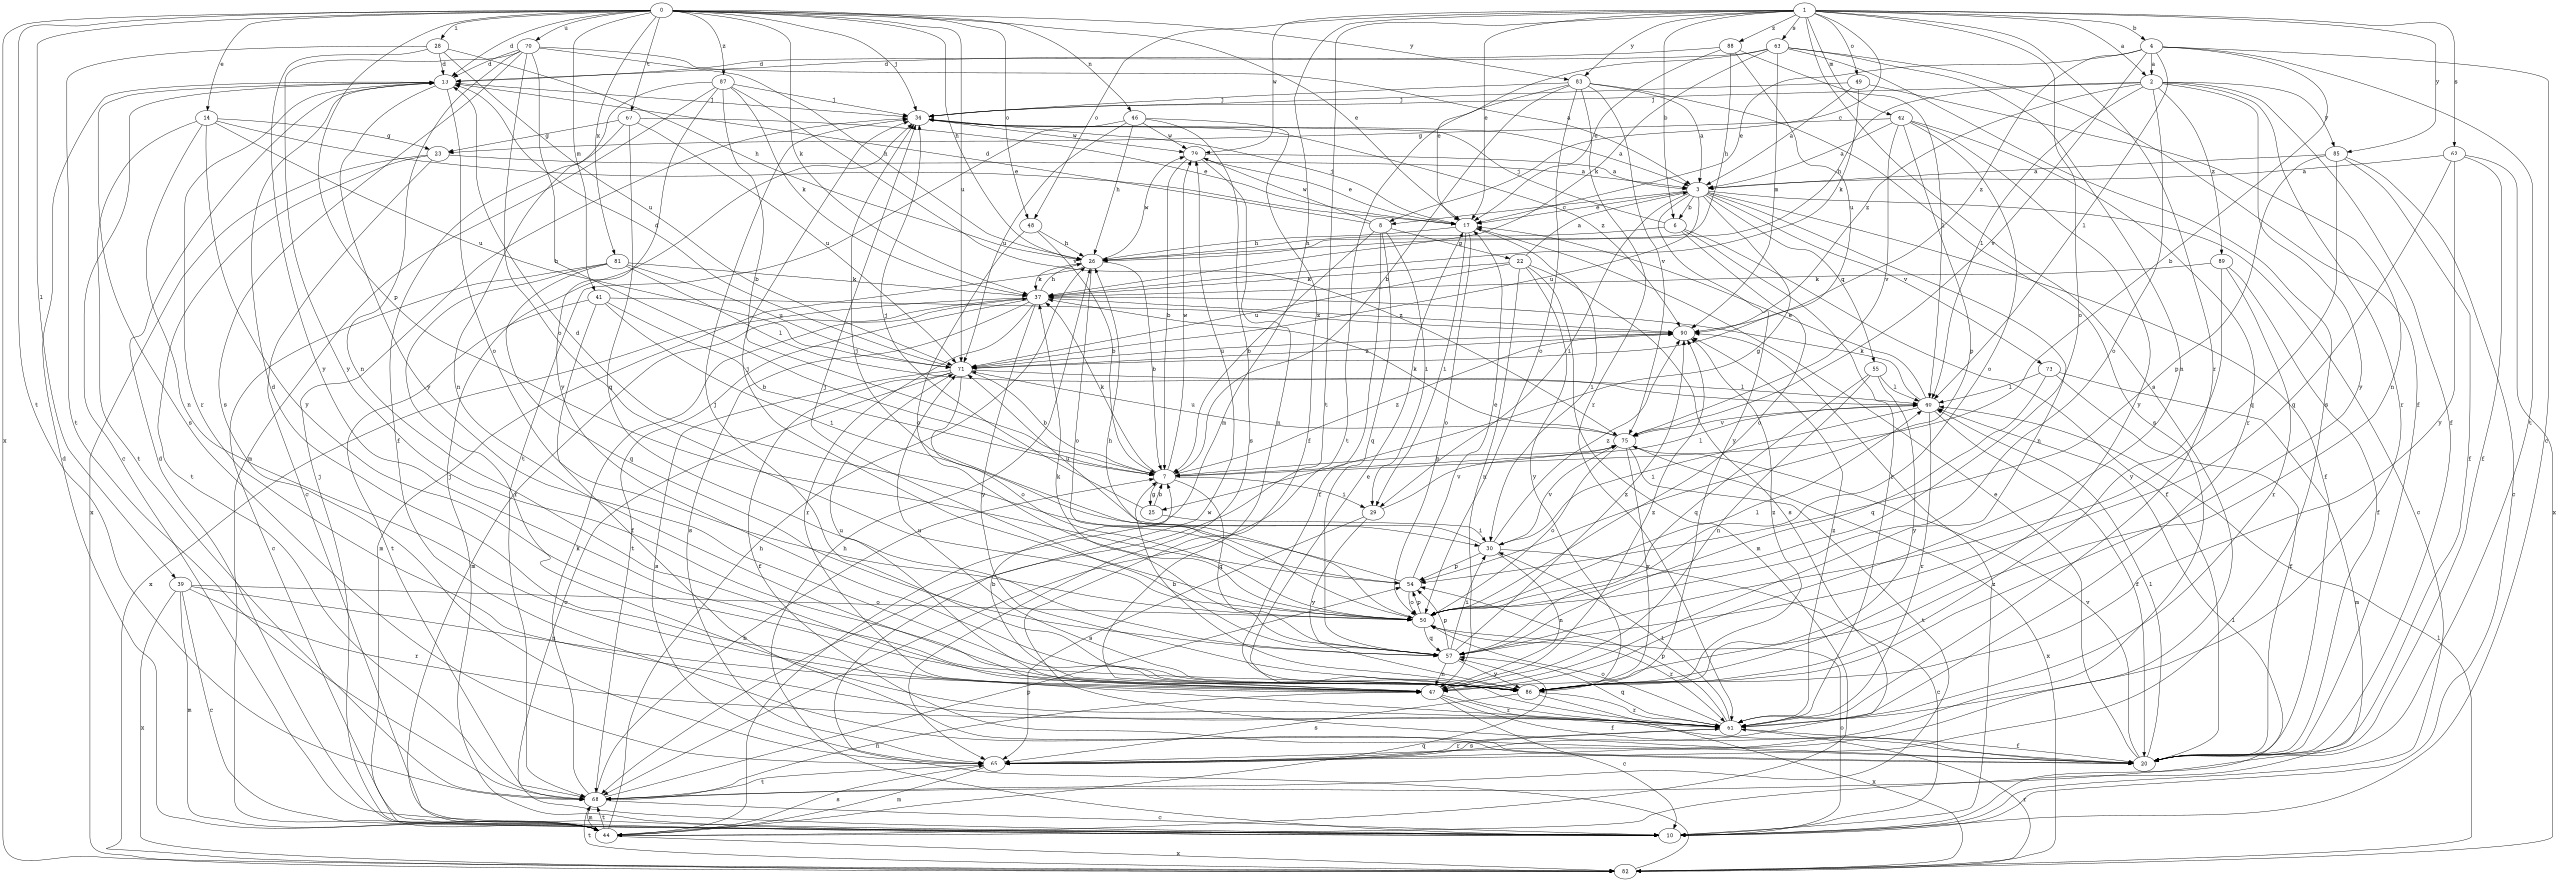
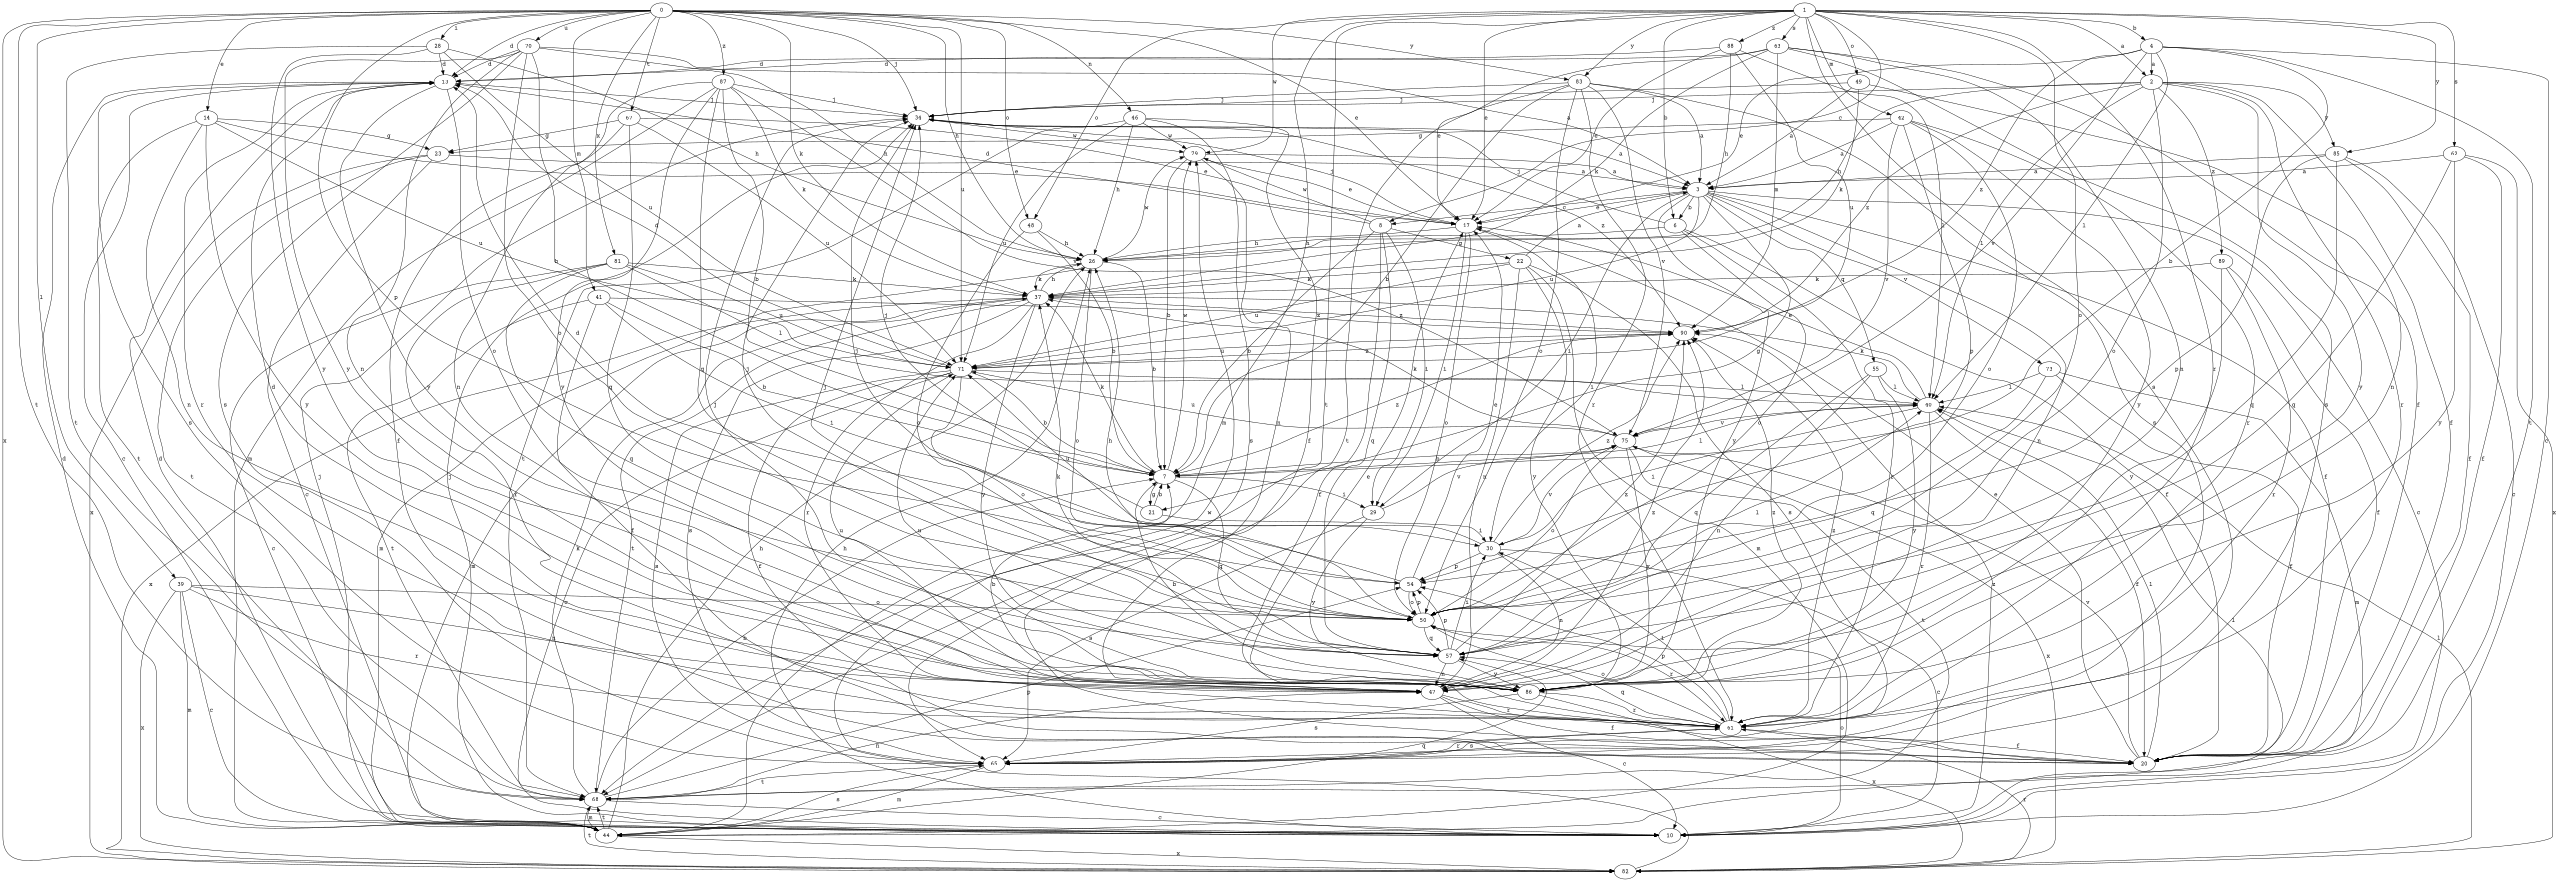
none -> (906, 513)
(1152, 513) -> (1152, 513)
